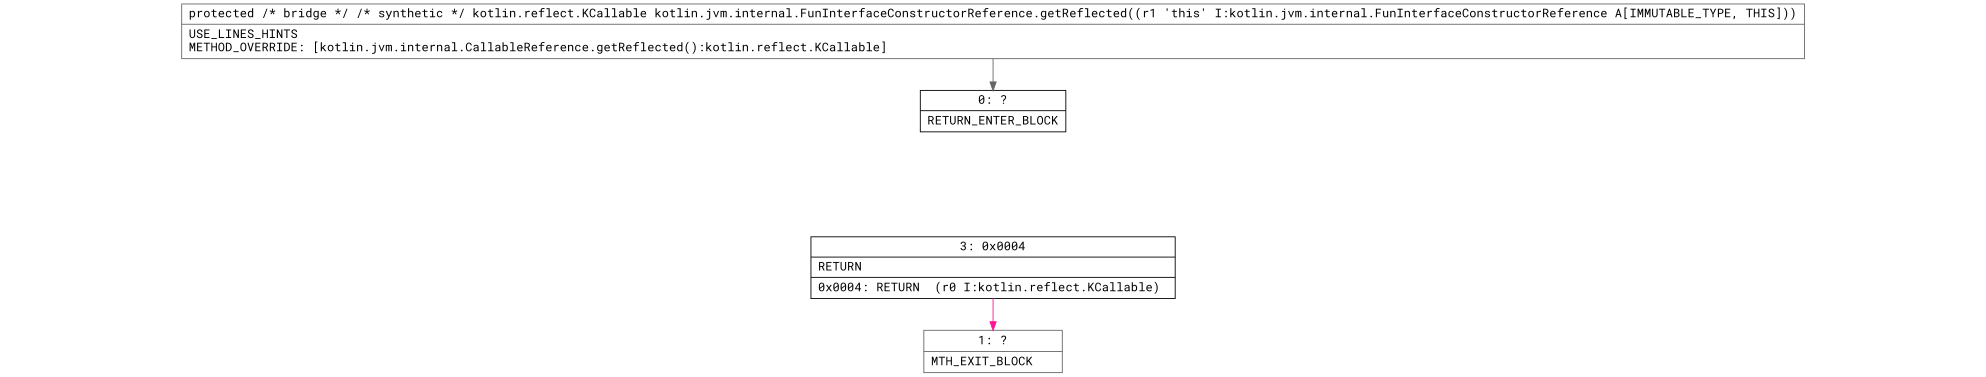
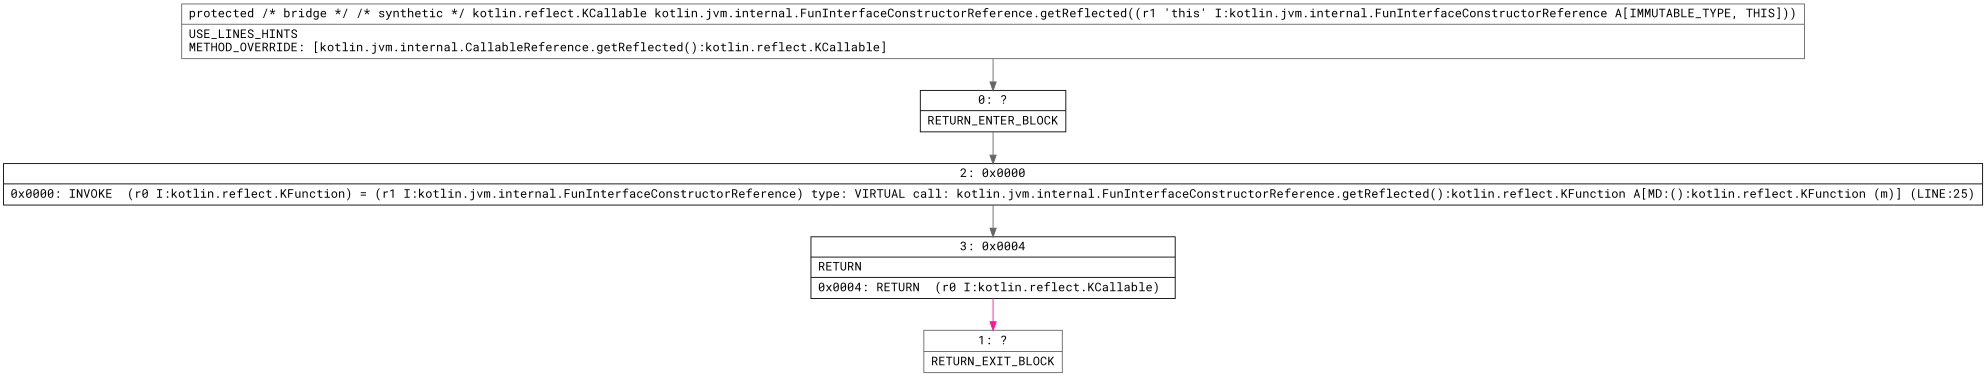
none -> (993, 184)
(982, 362) -> (993, 362)
